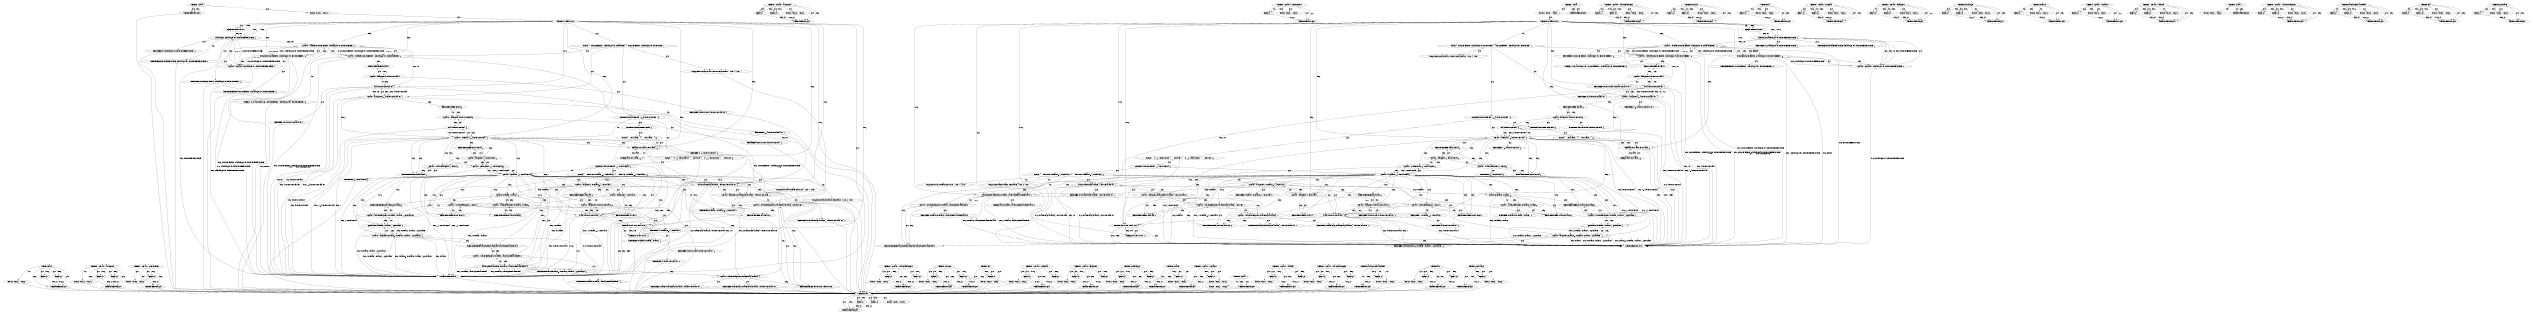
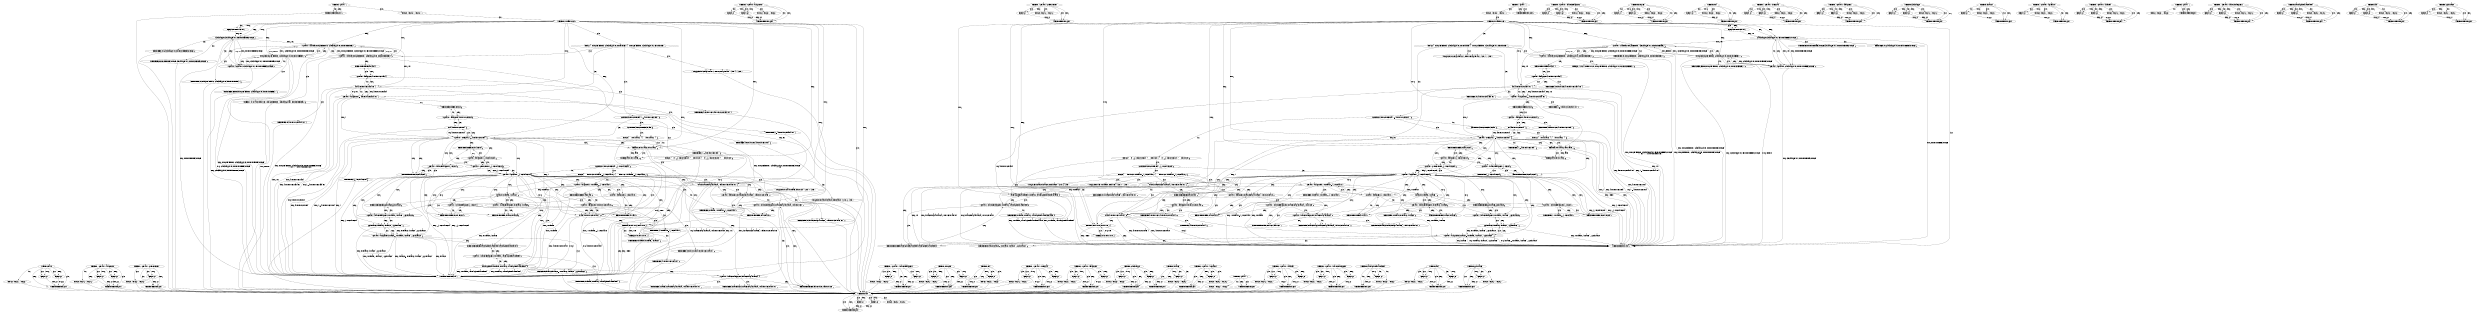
(1014, 205) -> none
